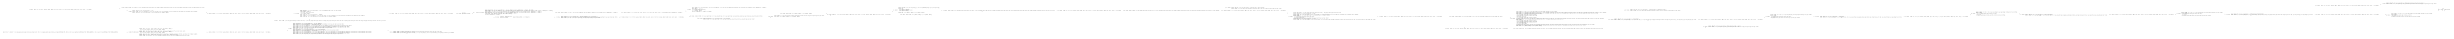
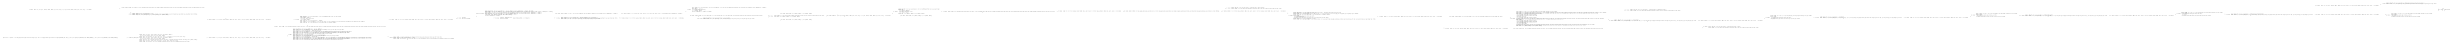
none -> (797, 20)
